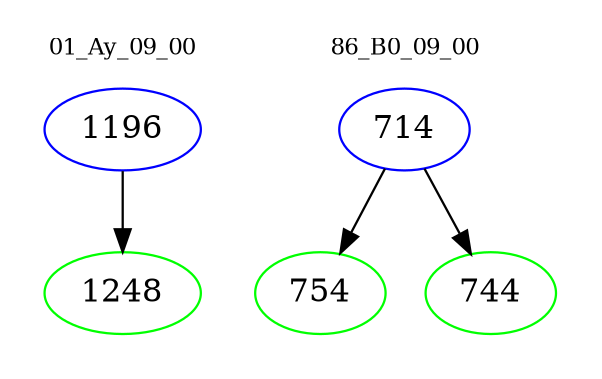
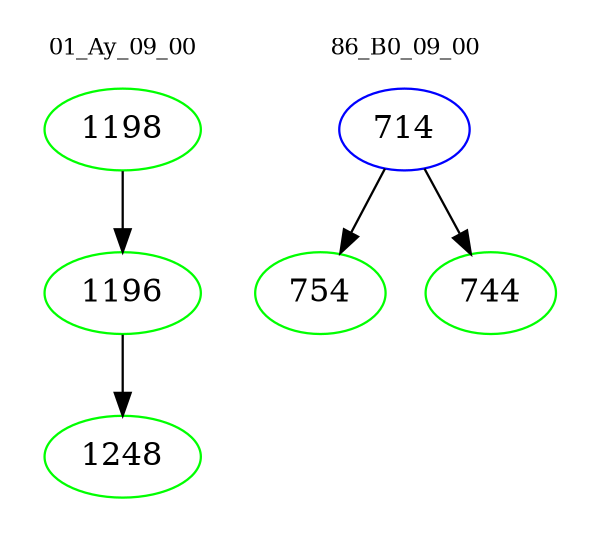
(123, 130) -> (123, 293)
none -> (123, 130)
